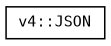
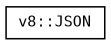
(55, 23) -> (55, 23)
